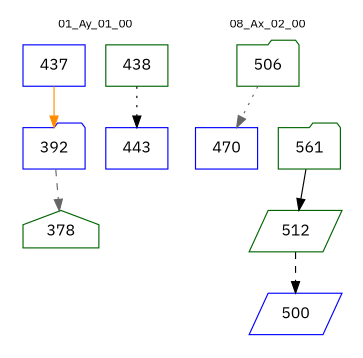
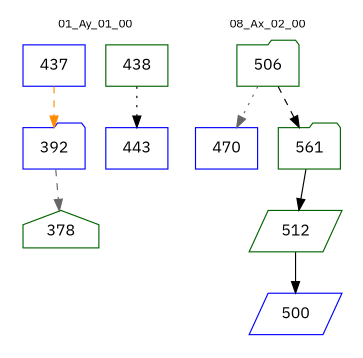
(54, 101) -> (54, 101)
none -> (286, 102)
(296, 267) -> (296, 267)
